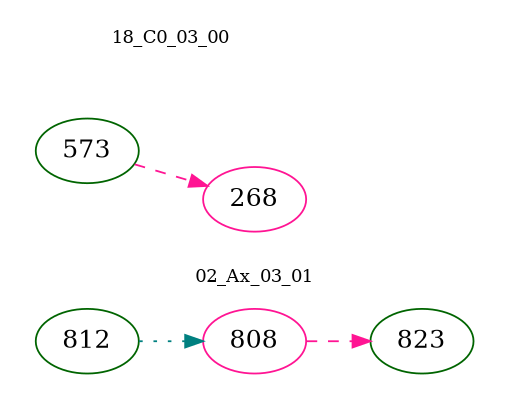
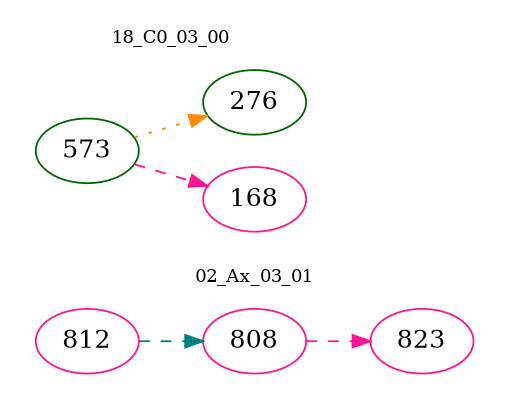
none -> (255, 102)
(255, 199) -> (255, 199)
(87, 341) -> (87, 341)
(162, 341) -> (162, 341)
(422, 341) -> (422, 341)
